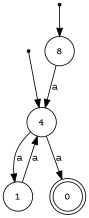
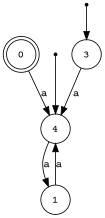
(60, 51) -> (87, 54)
(53, 154) -> (37, 89)
